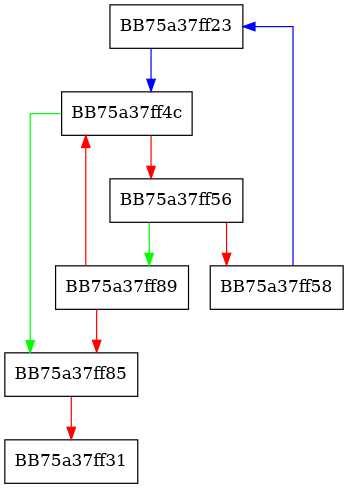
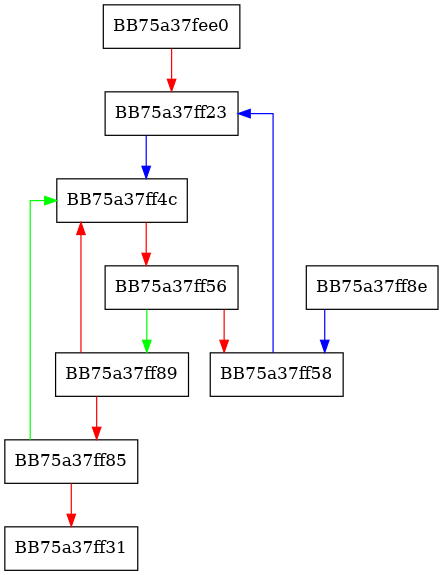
none -> (172, 27)
(30, 212) -> (30, 313)
none -> (372, 288)
